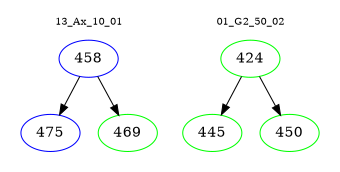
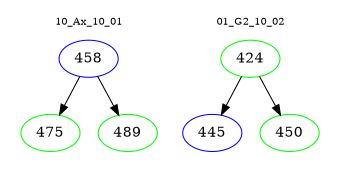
(89, 22) -> (89, 22)
(251, 22) -> (251, 22)
(50, 133) -> (50, 133)
(128, 133) -> (128, 133)
(212, 133) -> (212, 133)
